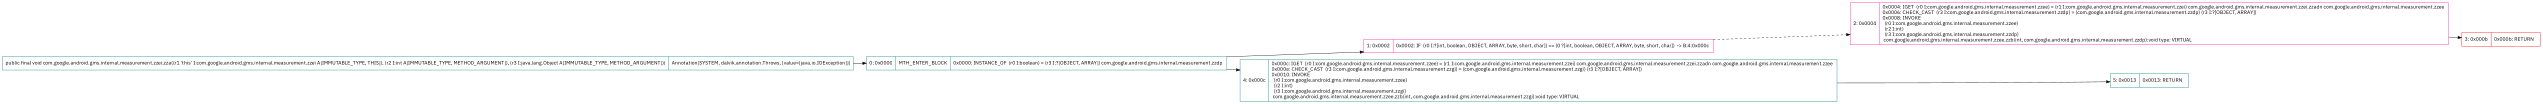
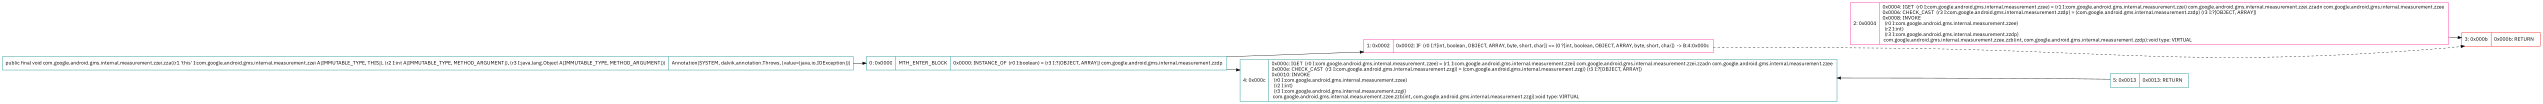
(1780, 37) -> (2087, 54)
(1972, 83) -> (1975, 78)
